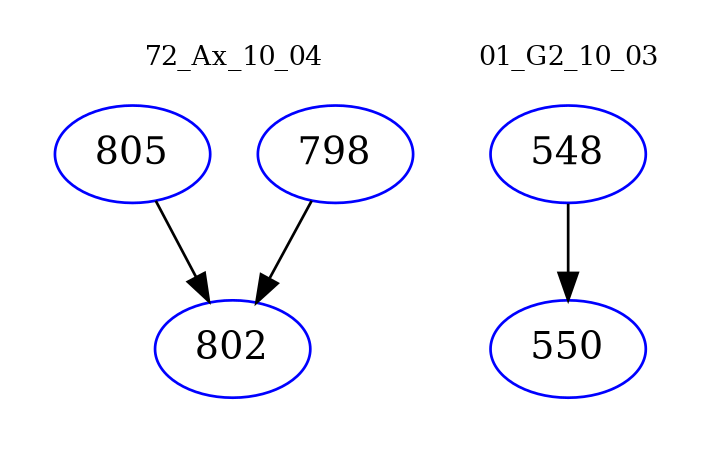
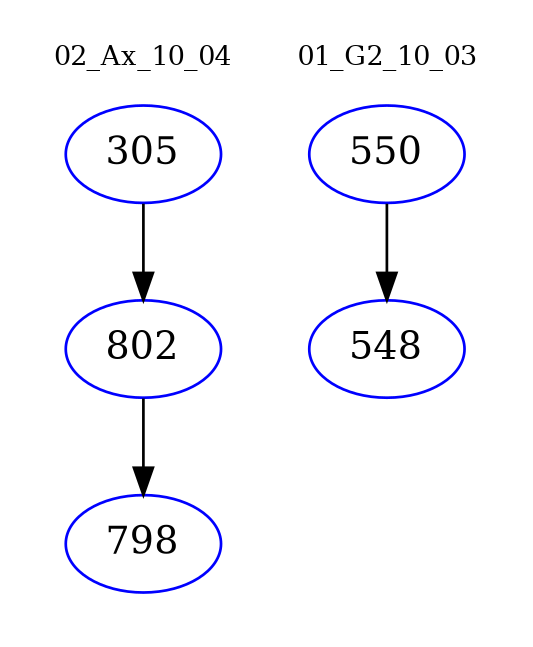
(234, 58) -> (143, 58)
(133, 154) -> (143, 154)
(568, 238) -> (387, 238)
(291, 239) -> (143, 433)
